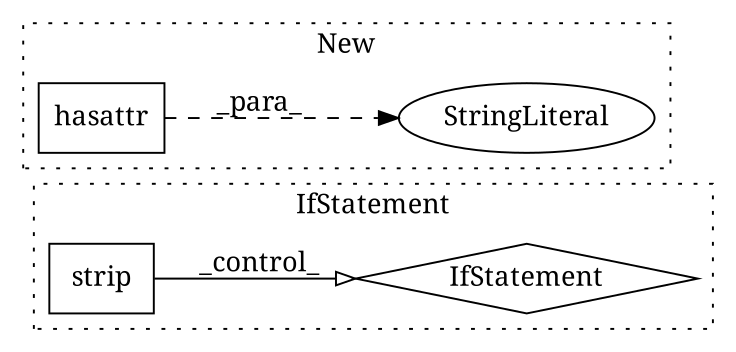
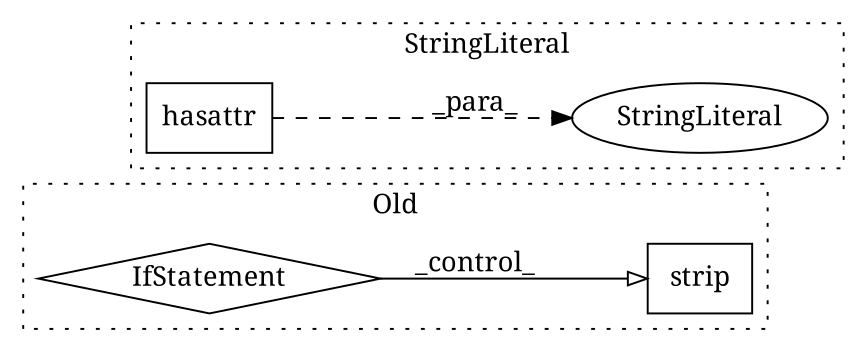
(347, 45) -> (487, 45)
(373, 206) -> (395, 206)
(245, 279) -> (504, 279)
